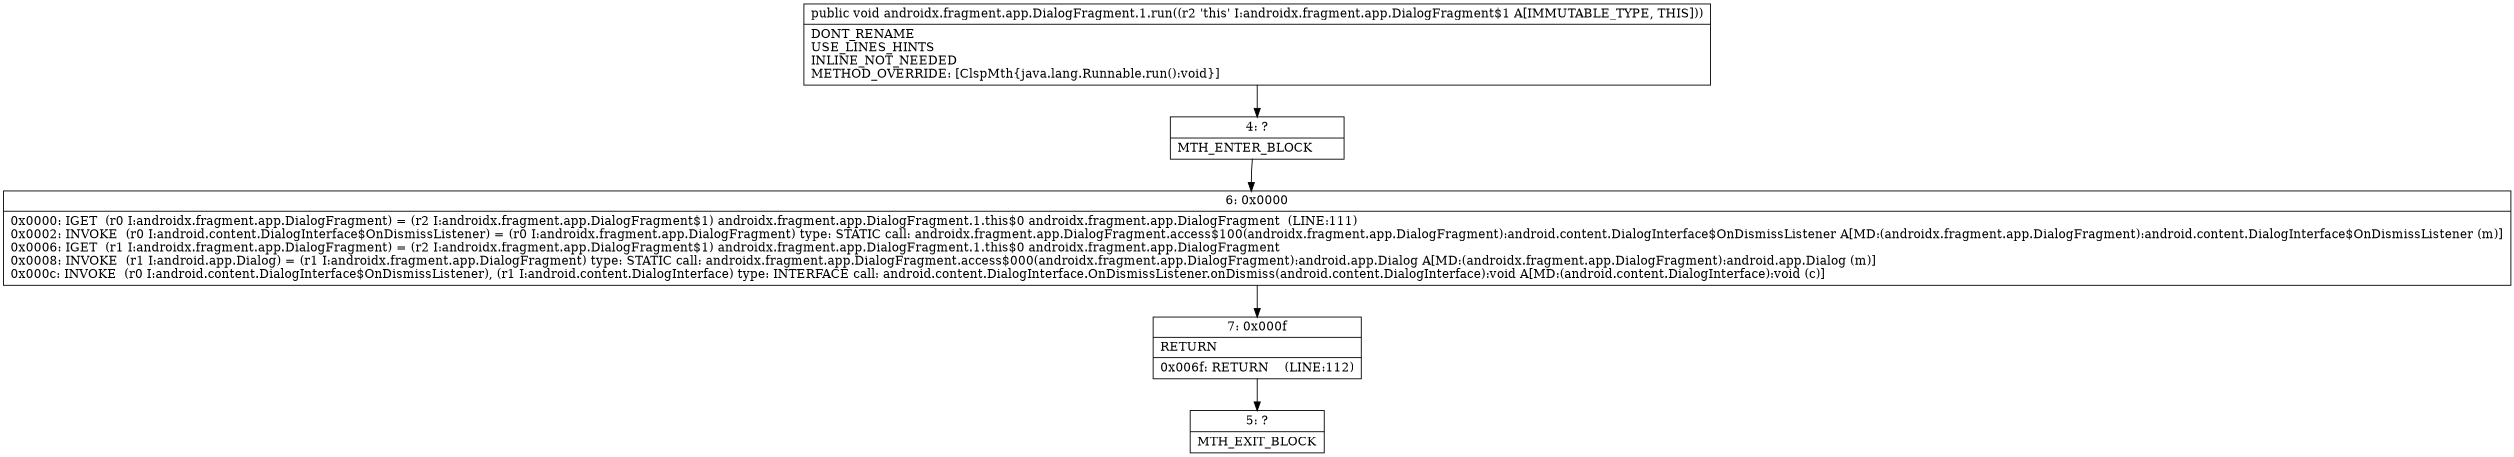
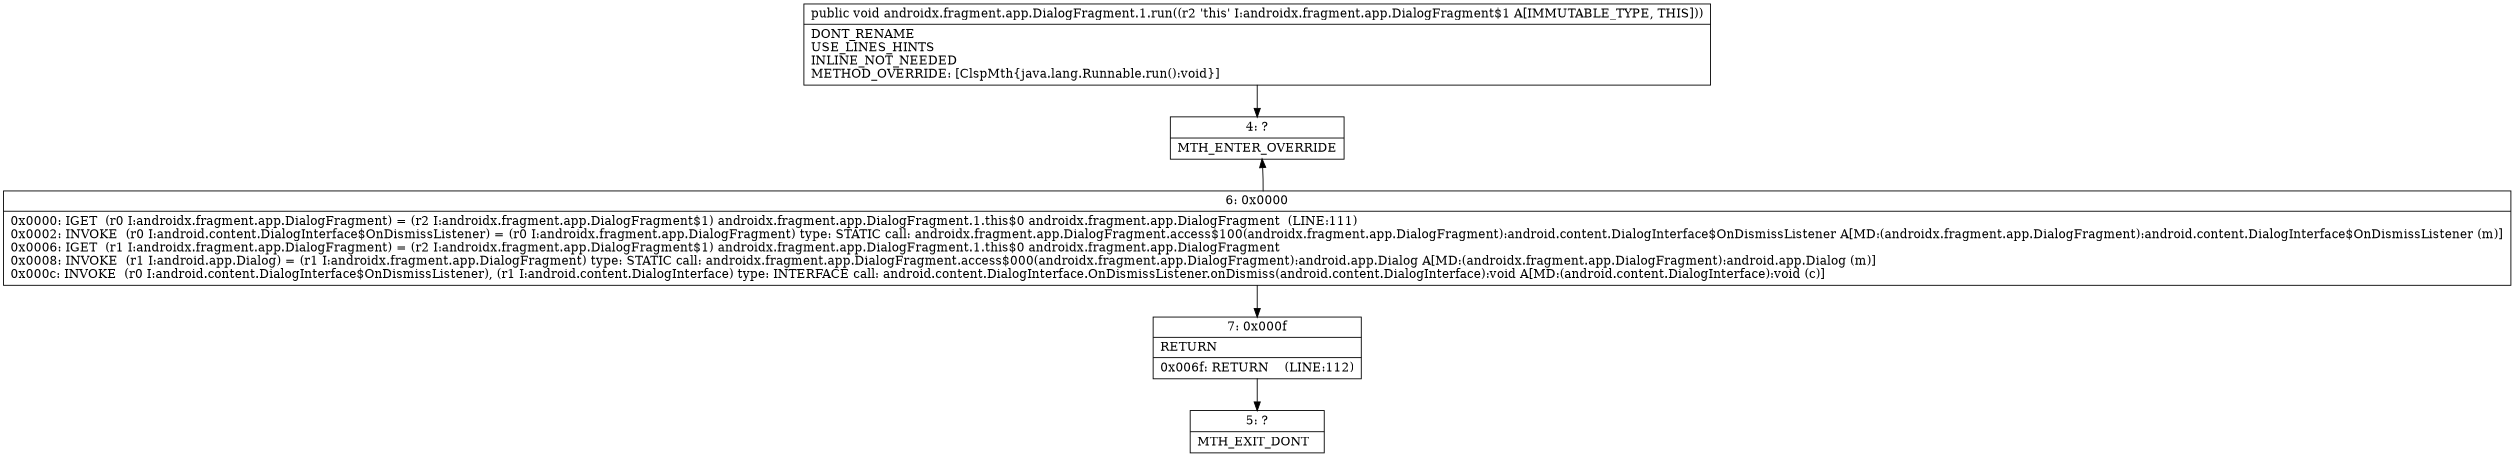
(1245, 148) -> (1257, 148)
(1252, 171) -> (1263, 180)
(1257, 442) -> (1253, 442)
